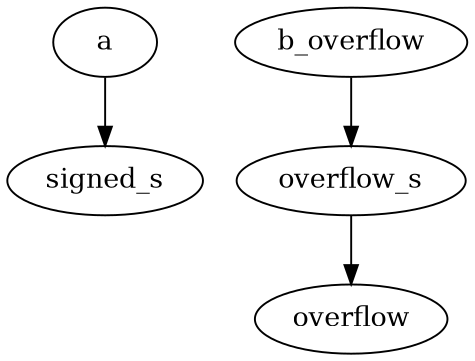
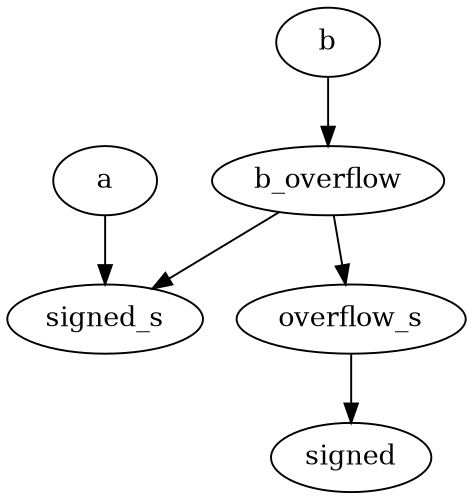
none -> (328, 42)
none -> (224, 245)
(351, 319) -> (351, 457)
